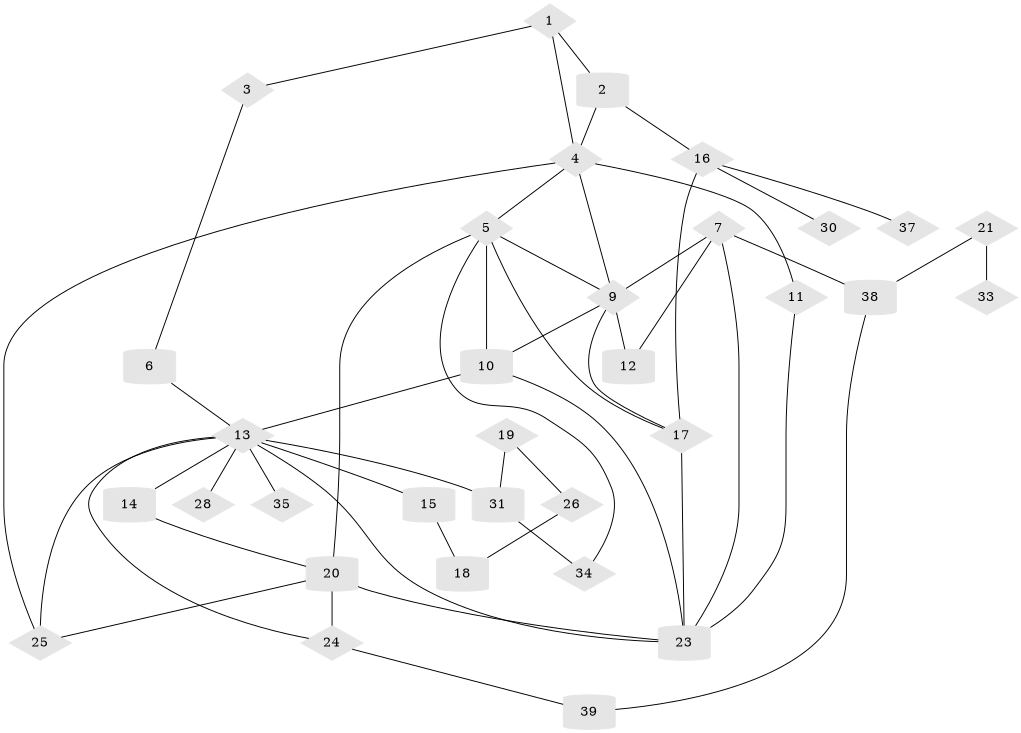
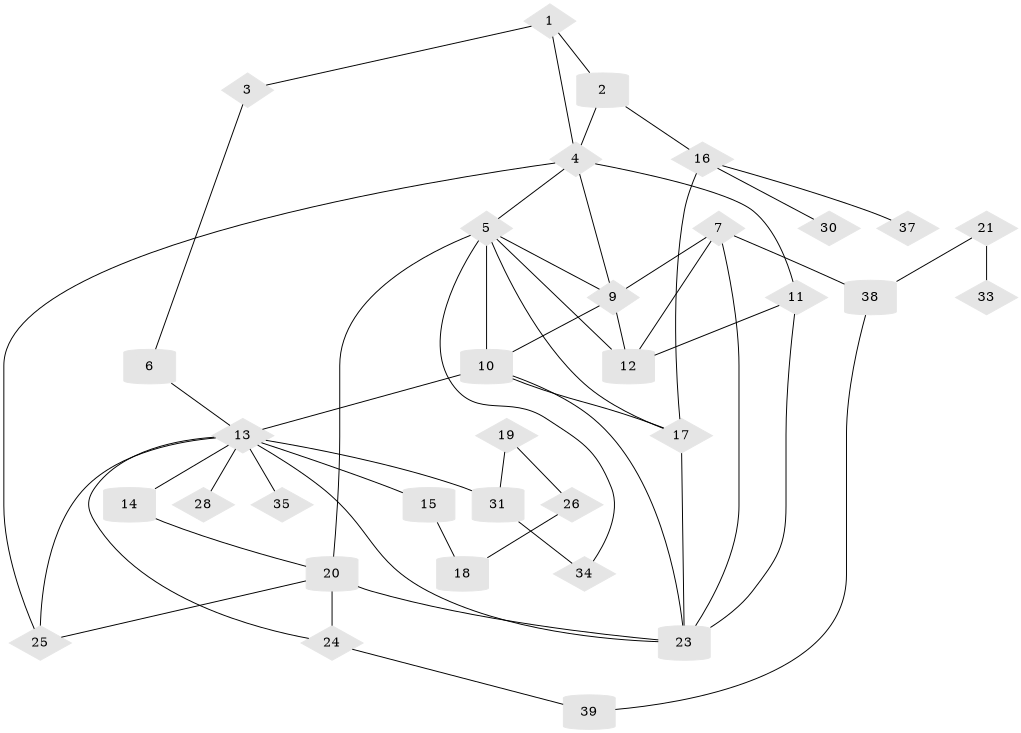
none -> (554, 294)
none -> (717, 330)
(594, 383) -> (588, 403)
